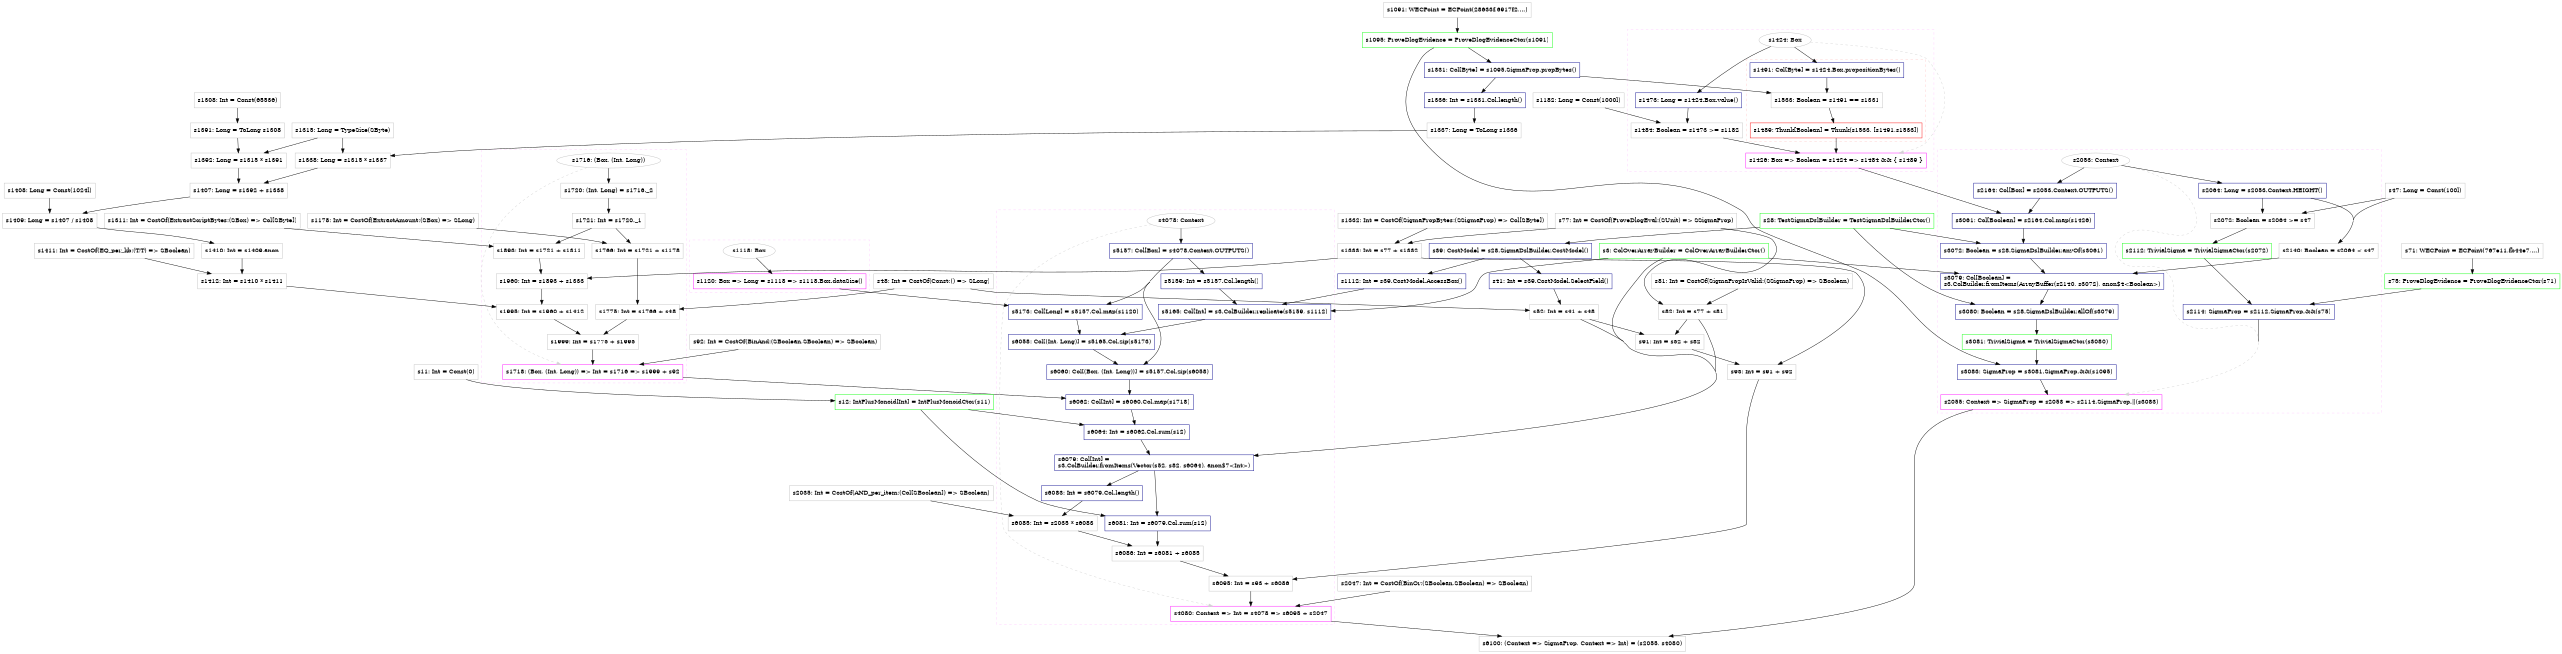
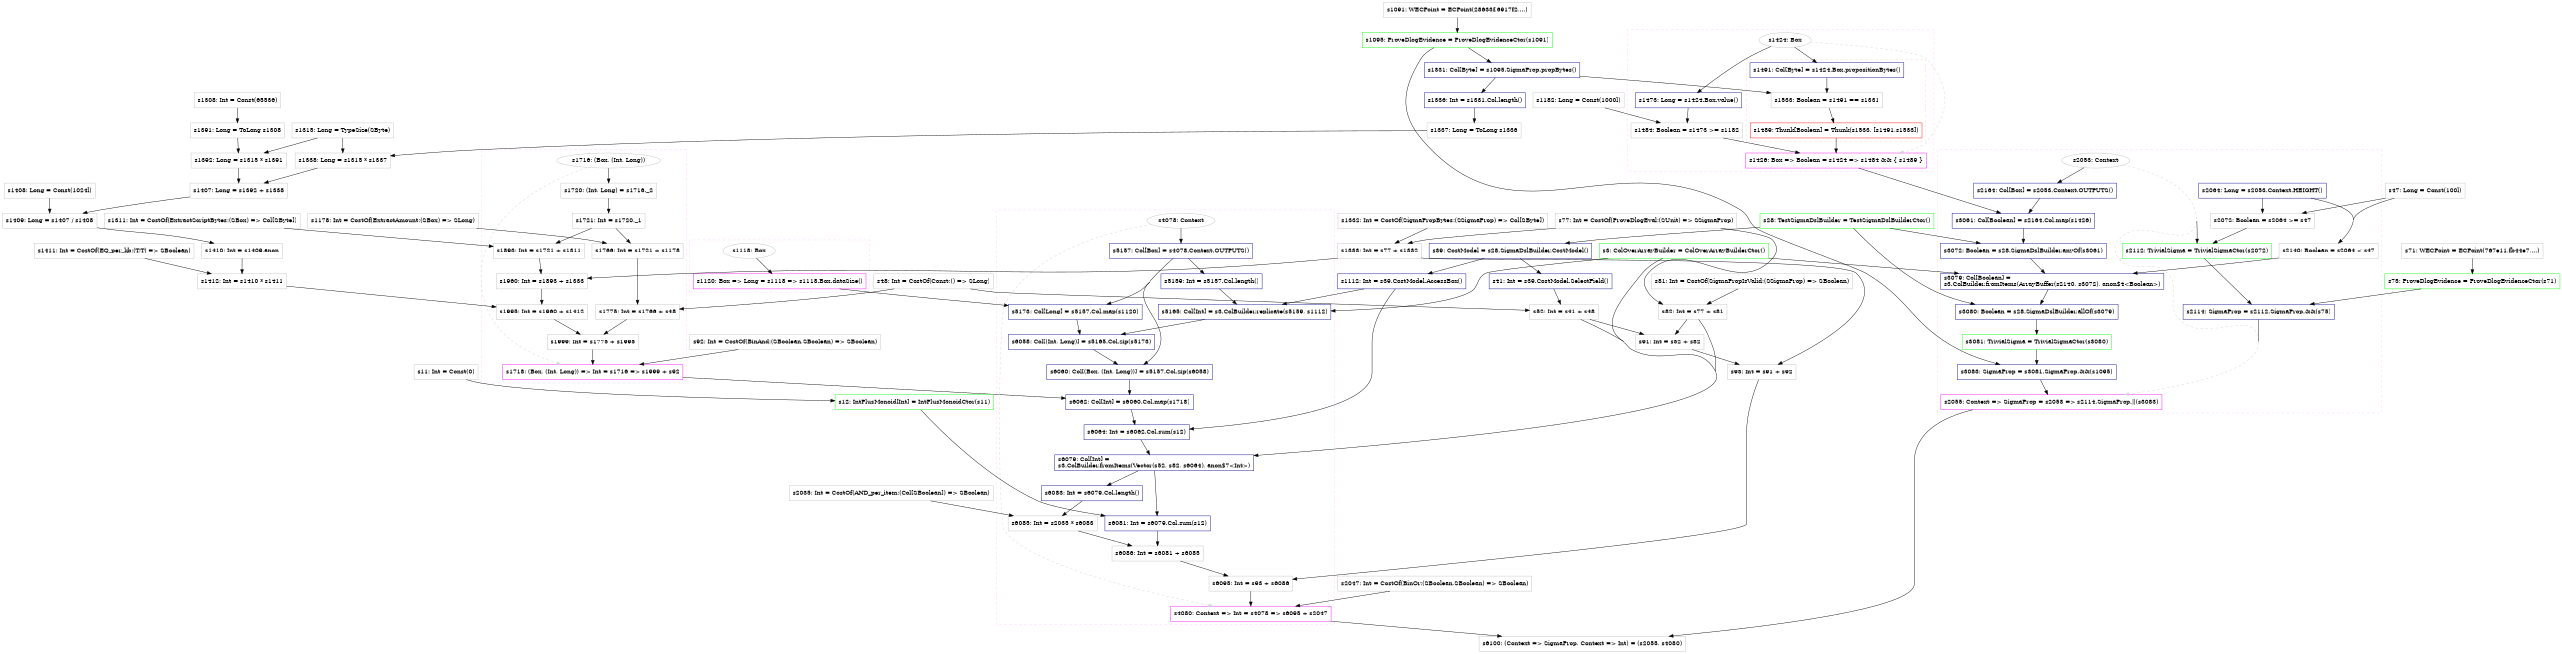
(2169, 174) -> (2197, 230)
(1024, 417) -> (1340, 402)
